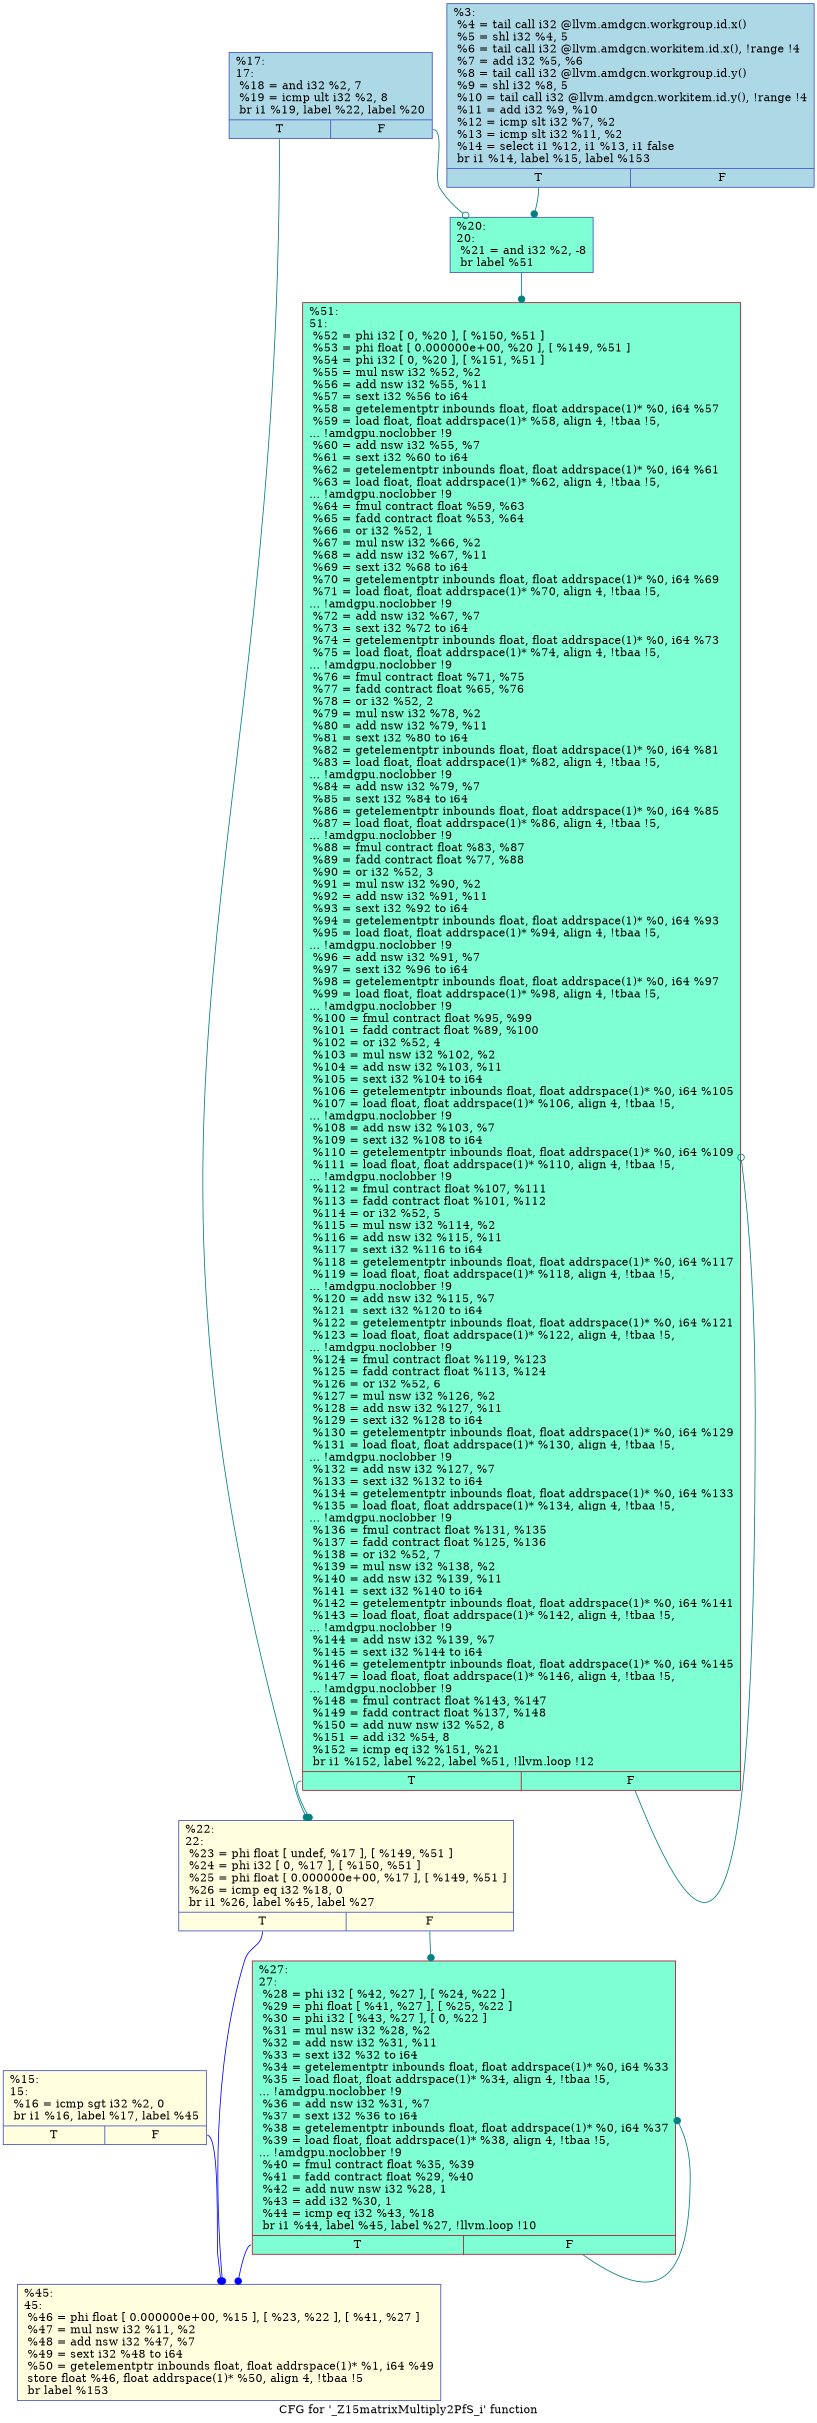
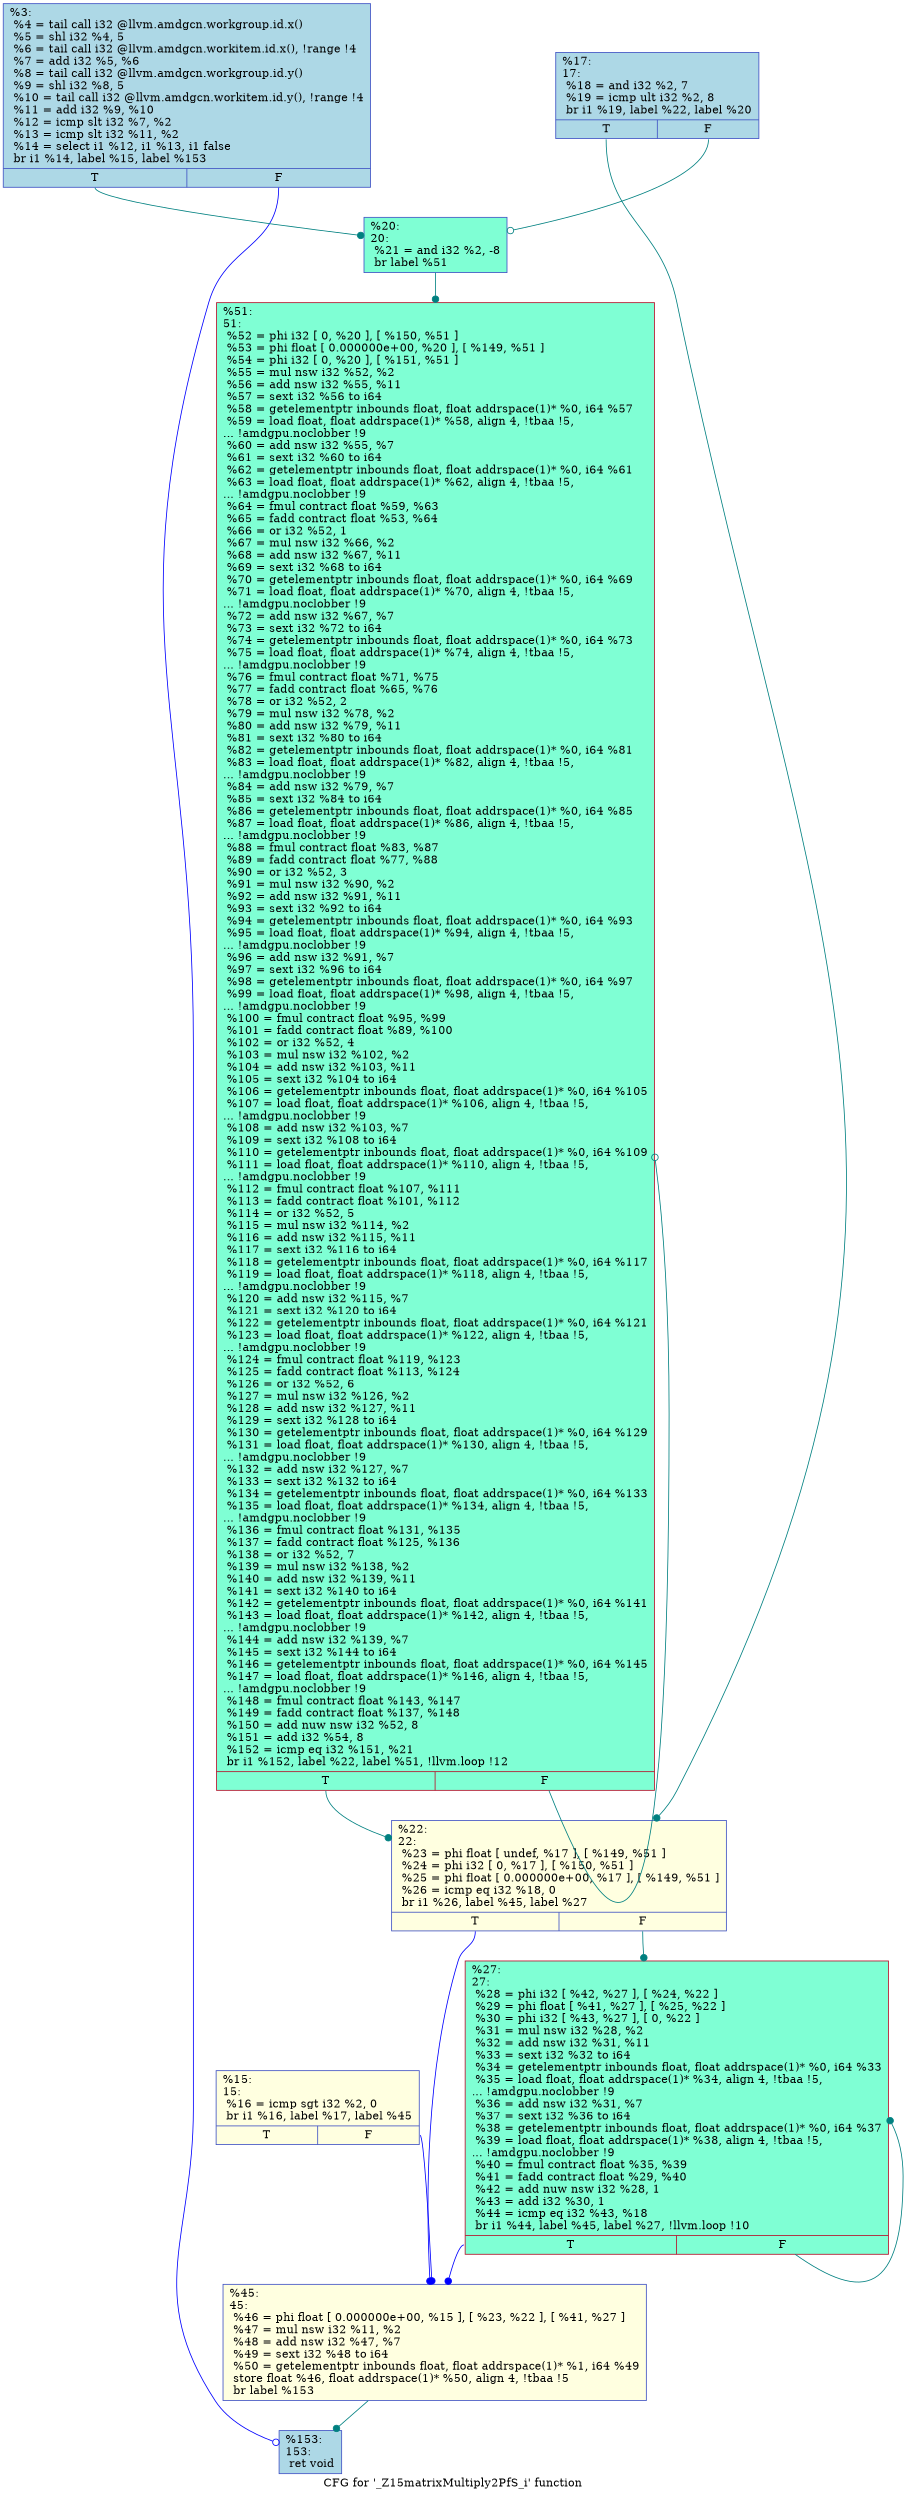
none -> (310, 2452)
